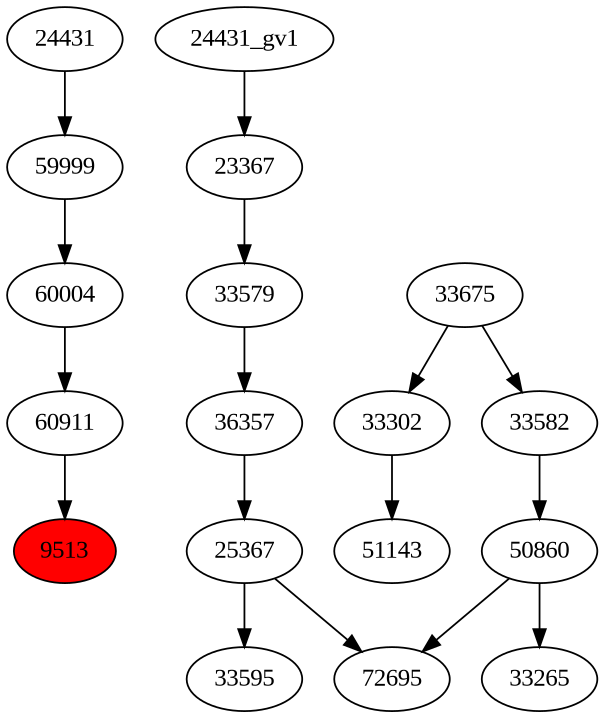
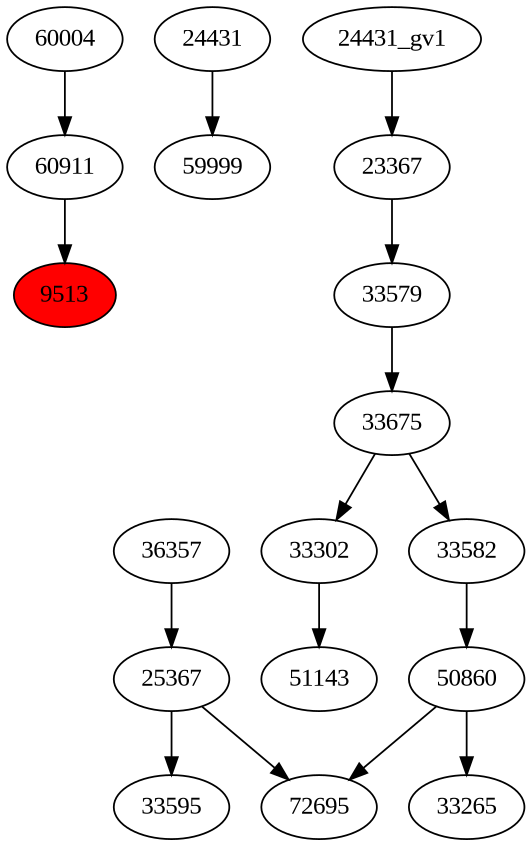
(65, 222) -> none
(244, 350) -> (392, 350)
